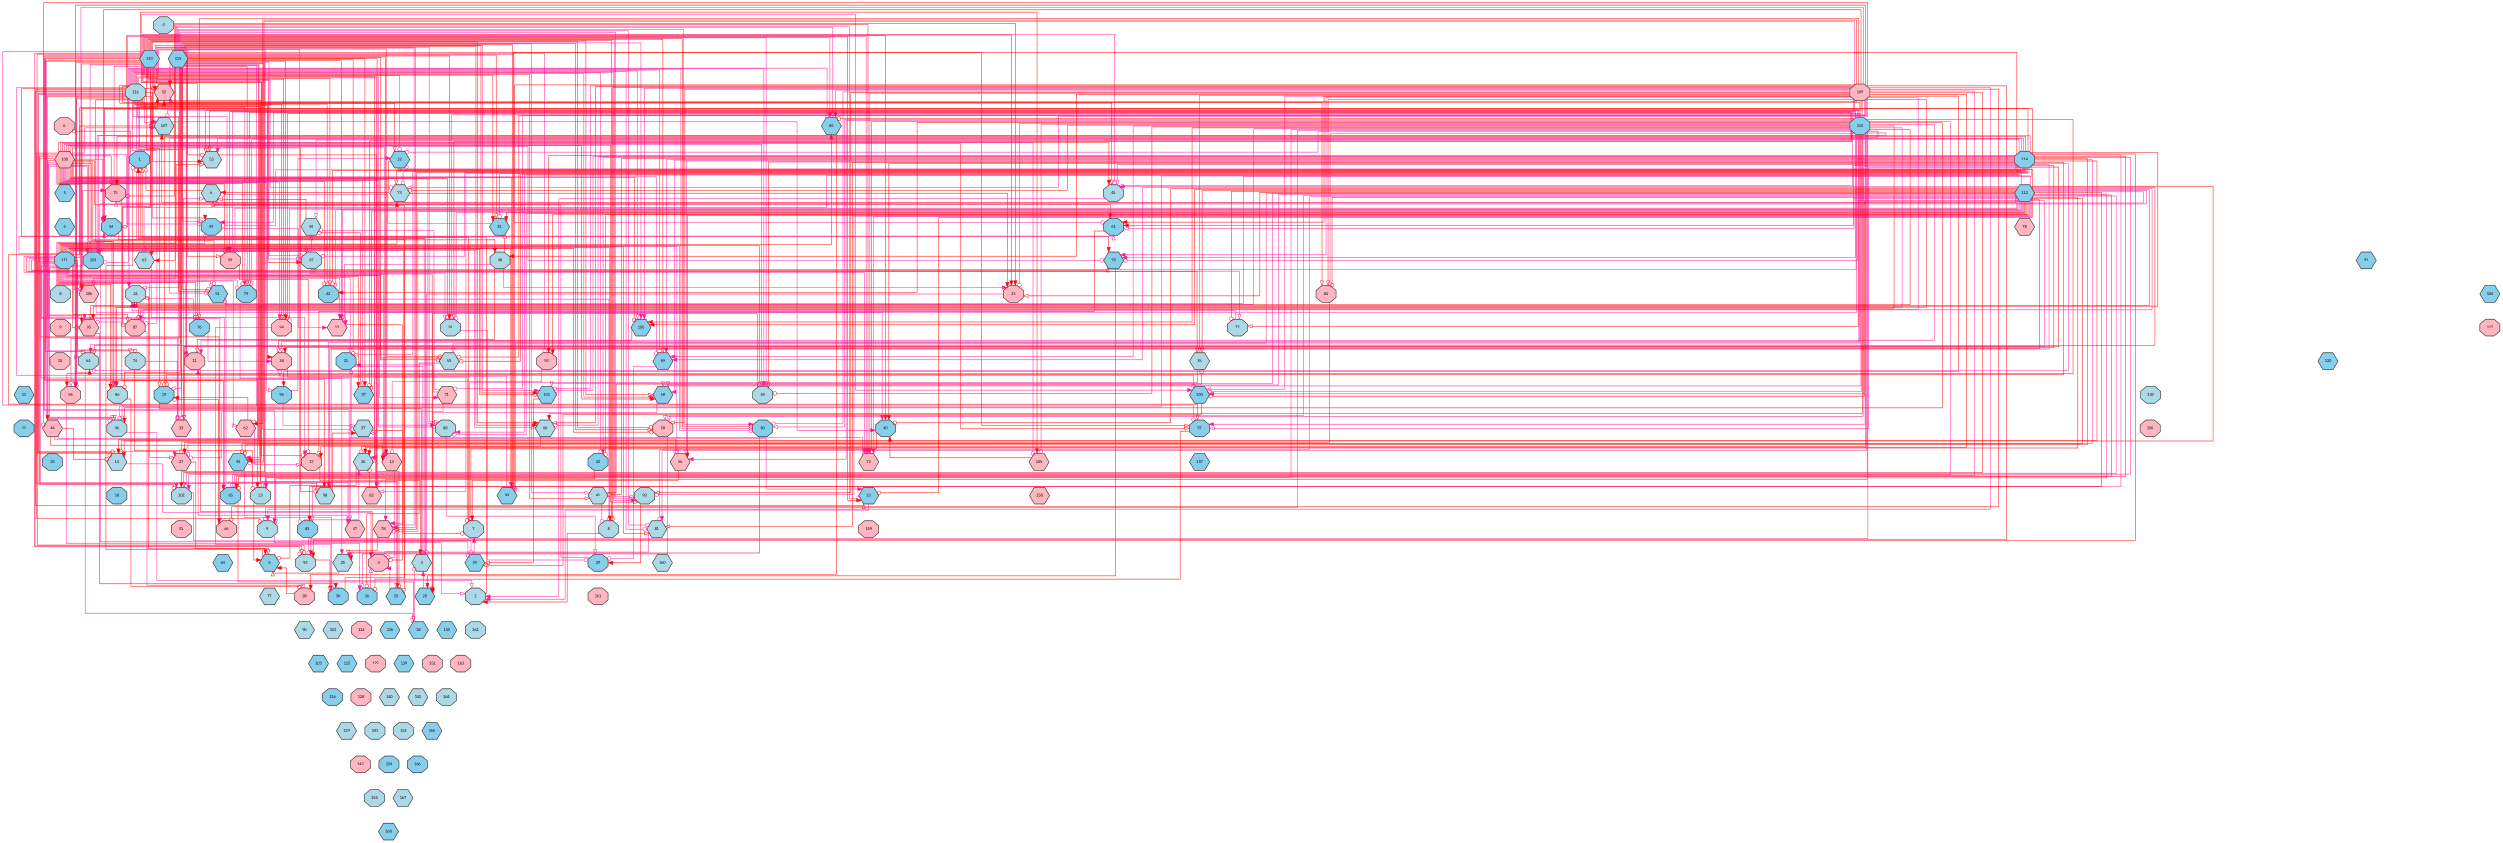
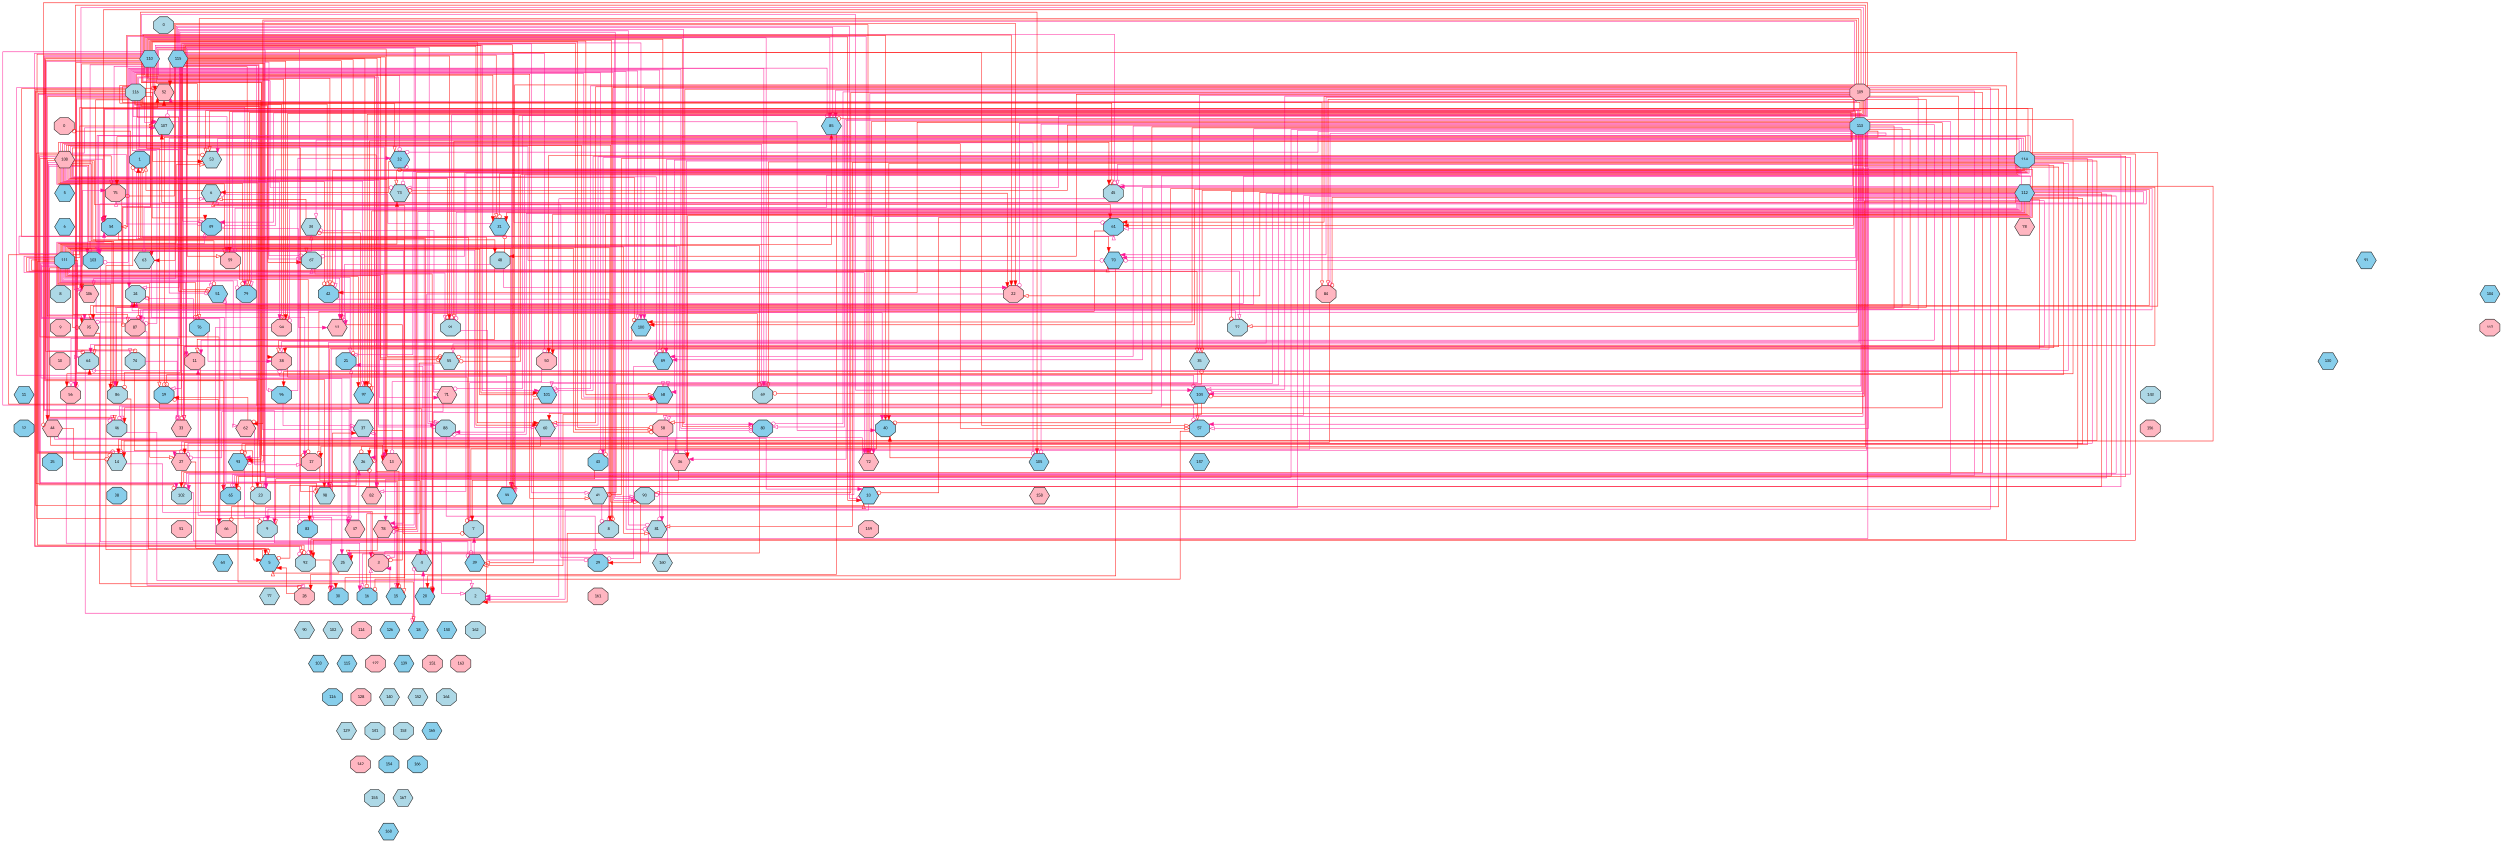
(1390, 448) -> (988, 114)
(1039, 462) -> (1039, 462)
